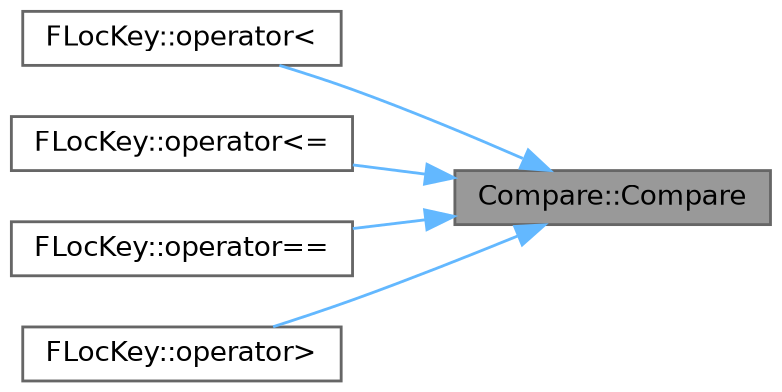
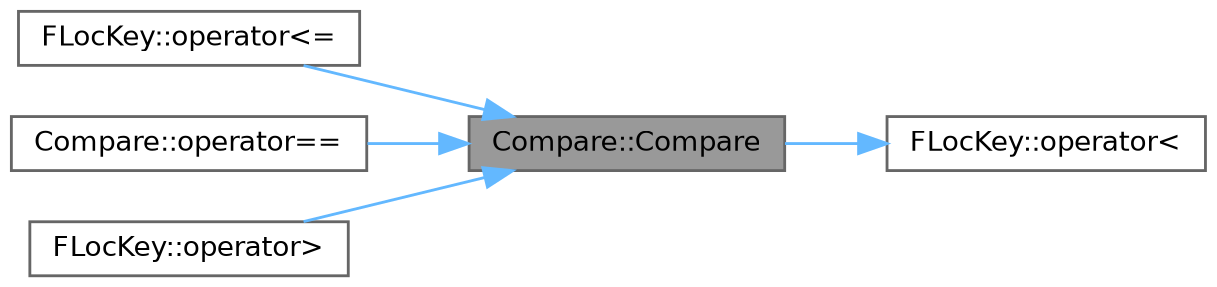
(402, 108) -> (822, 144)
(182, 249) -> (189, 144)
